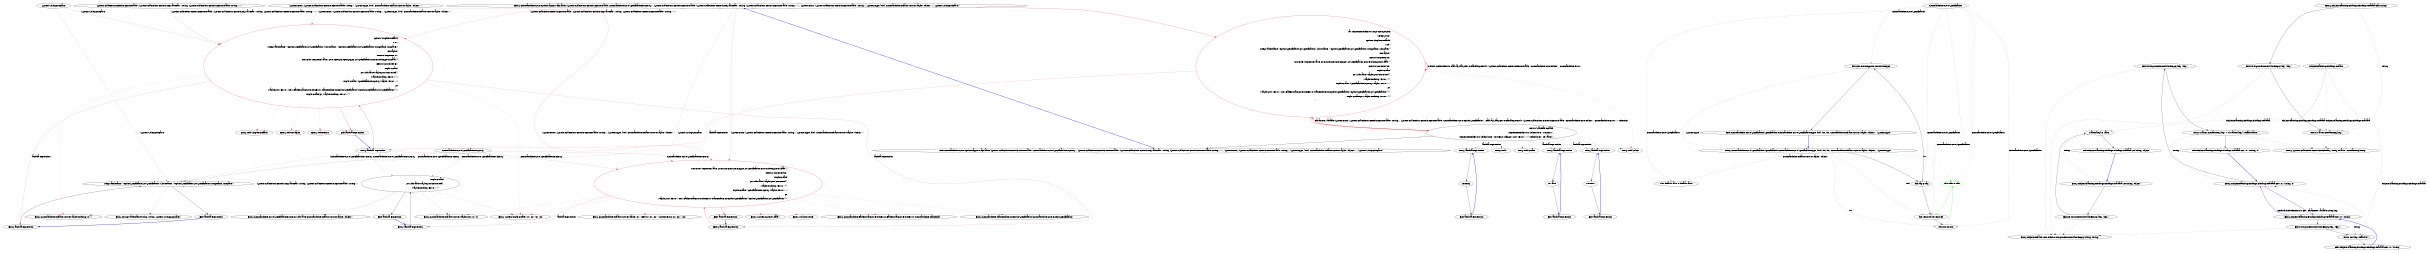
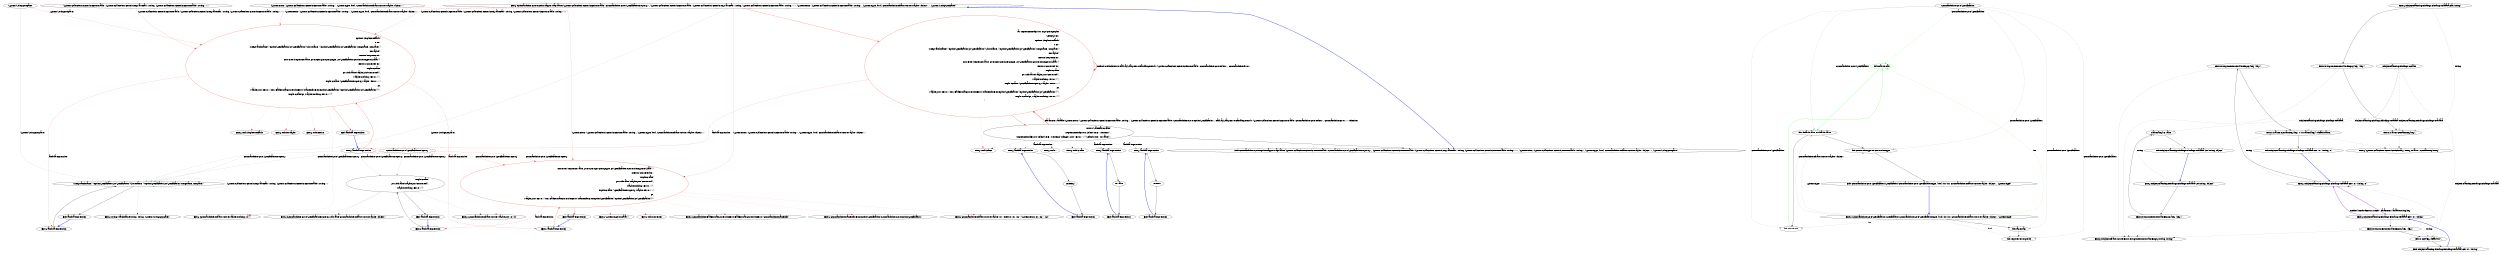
(1915, 119) -> (1842, 141)
(1946, 201) -> (1849, 99)
(521, 217) -> none
(1938, 222) -> (1794, 177)
